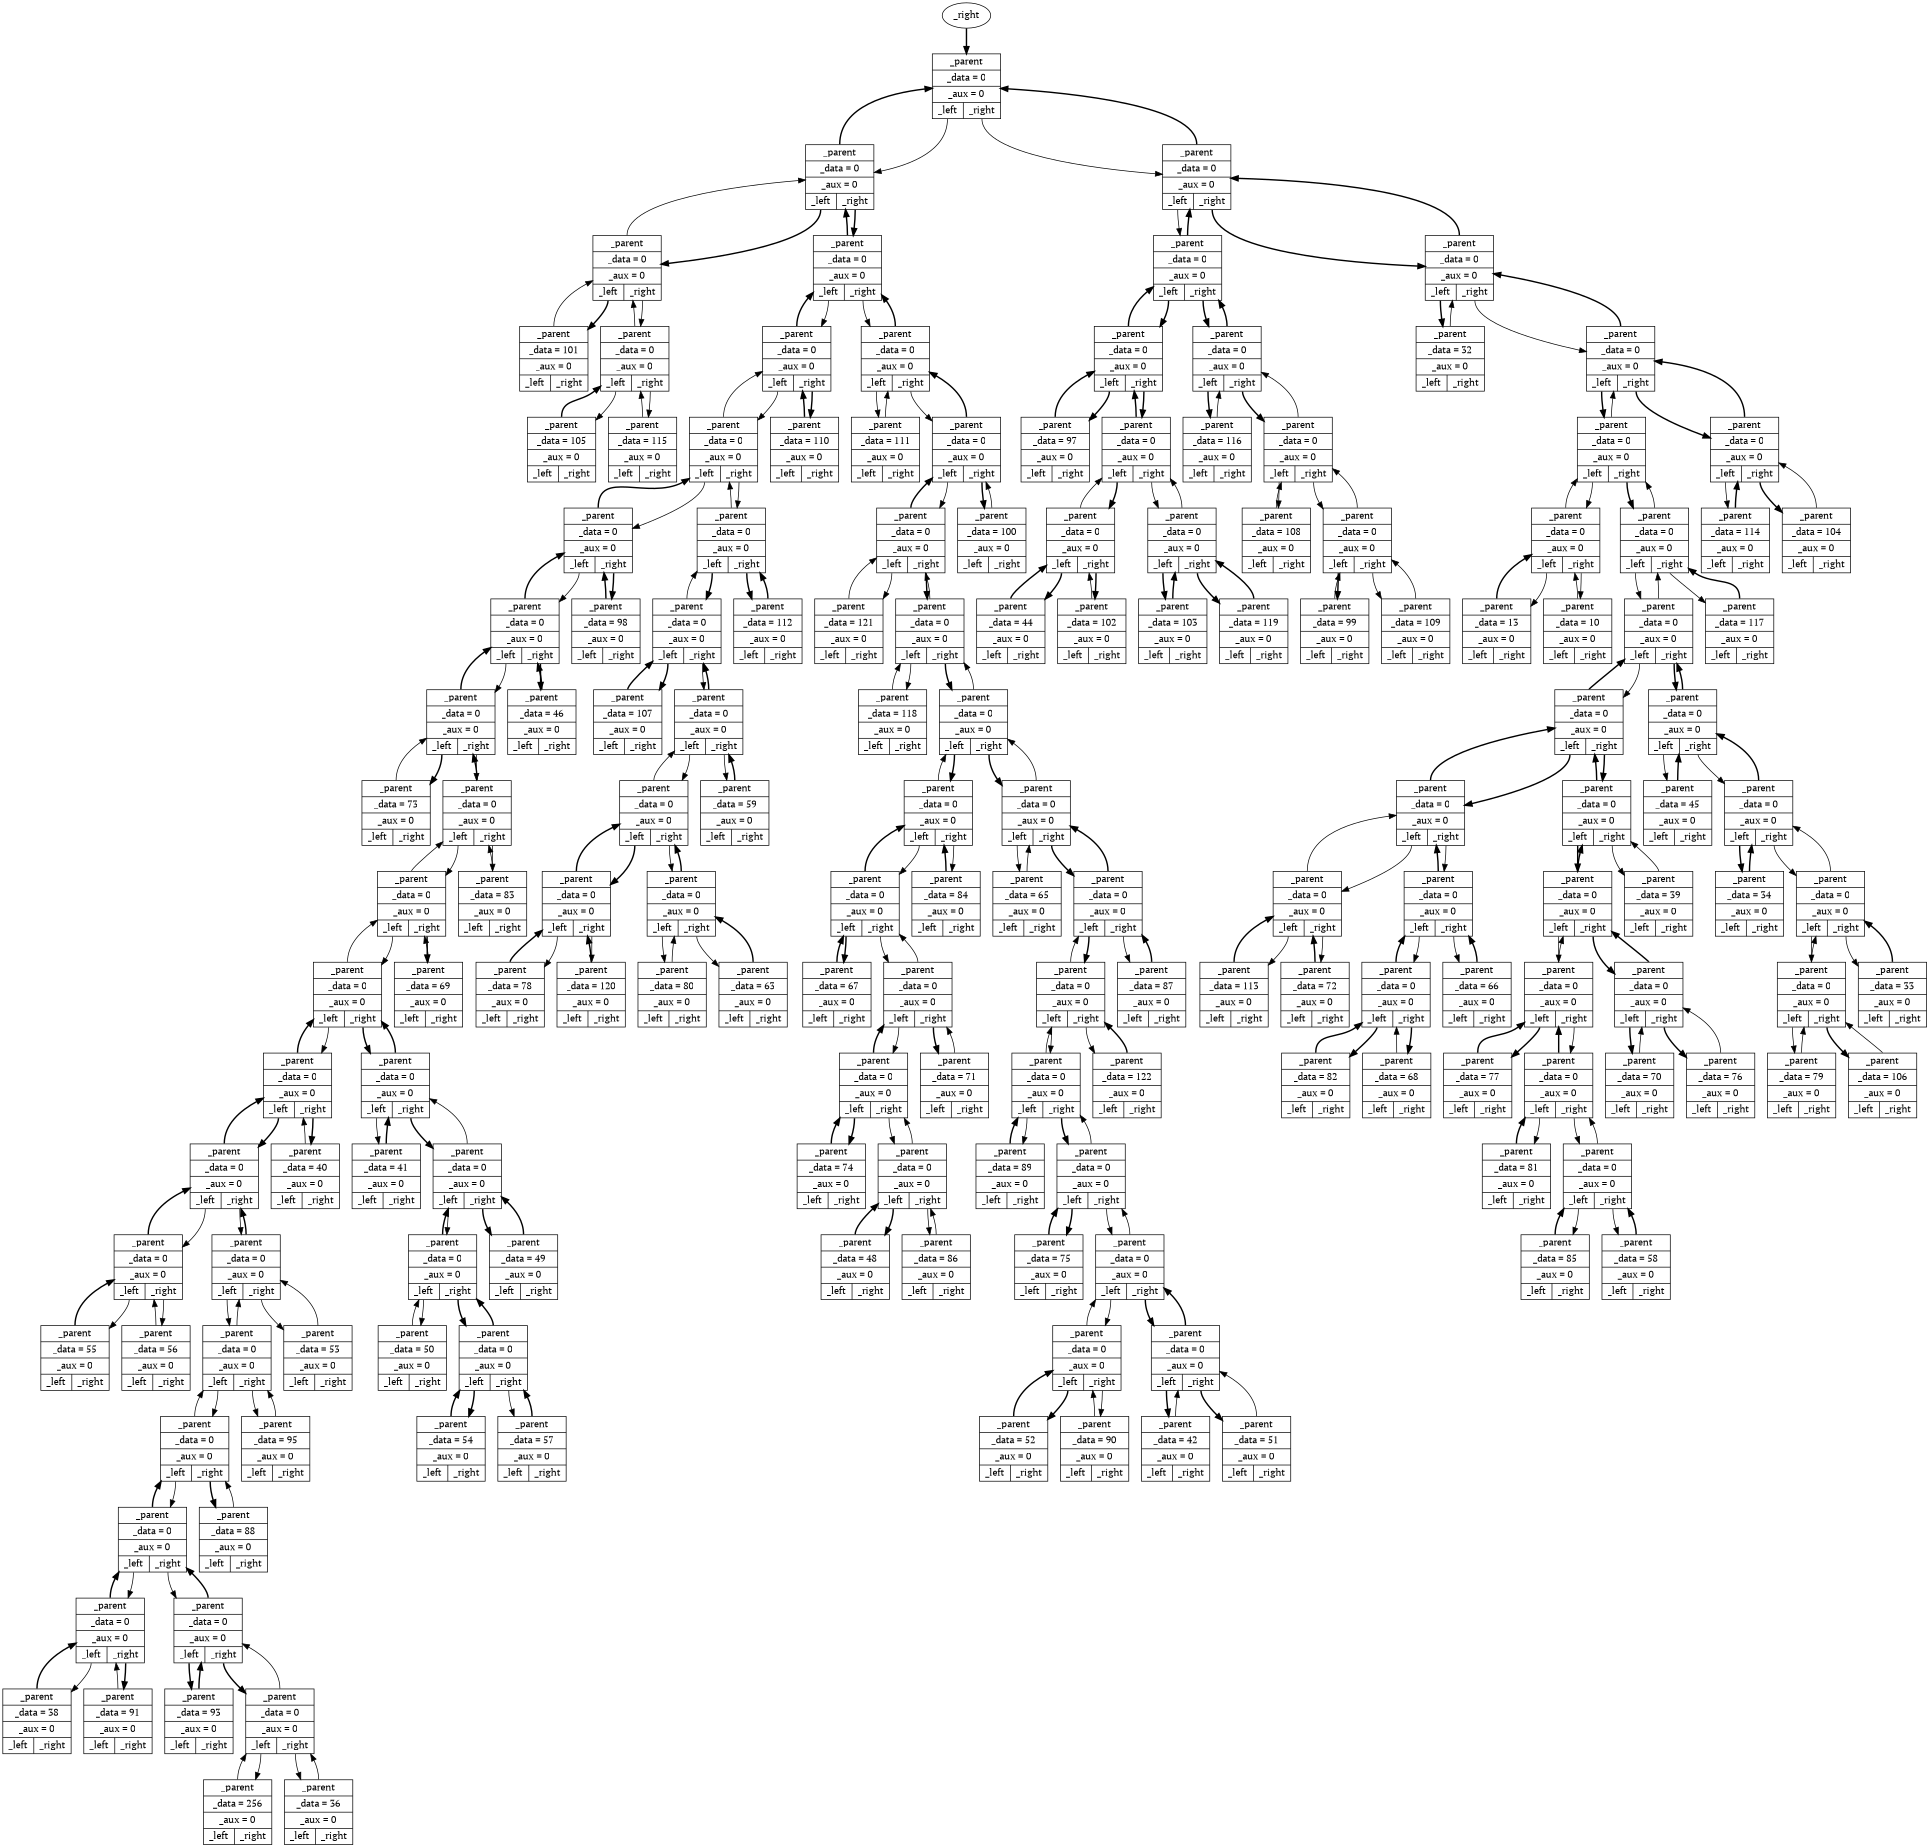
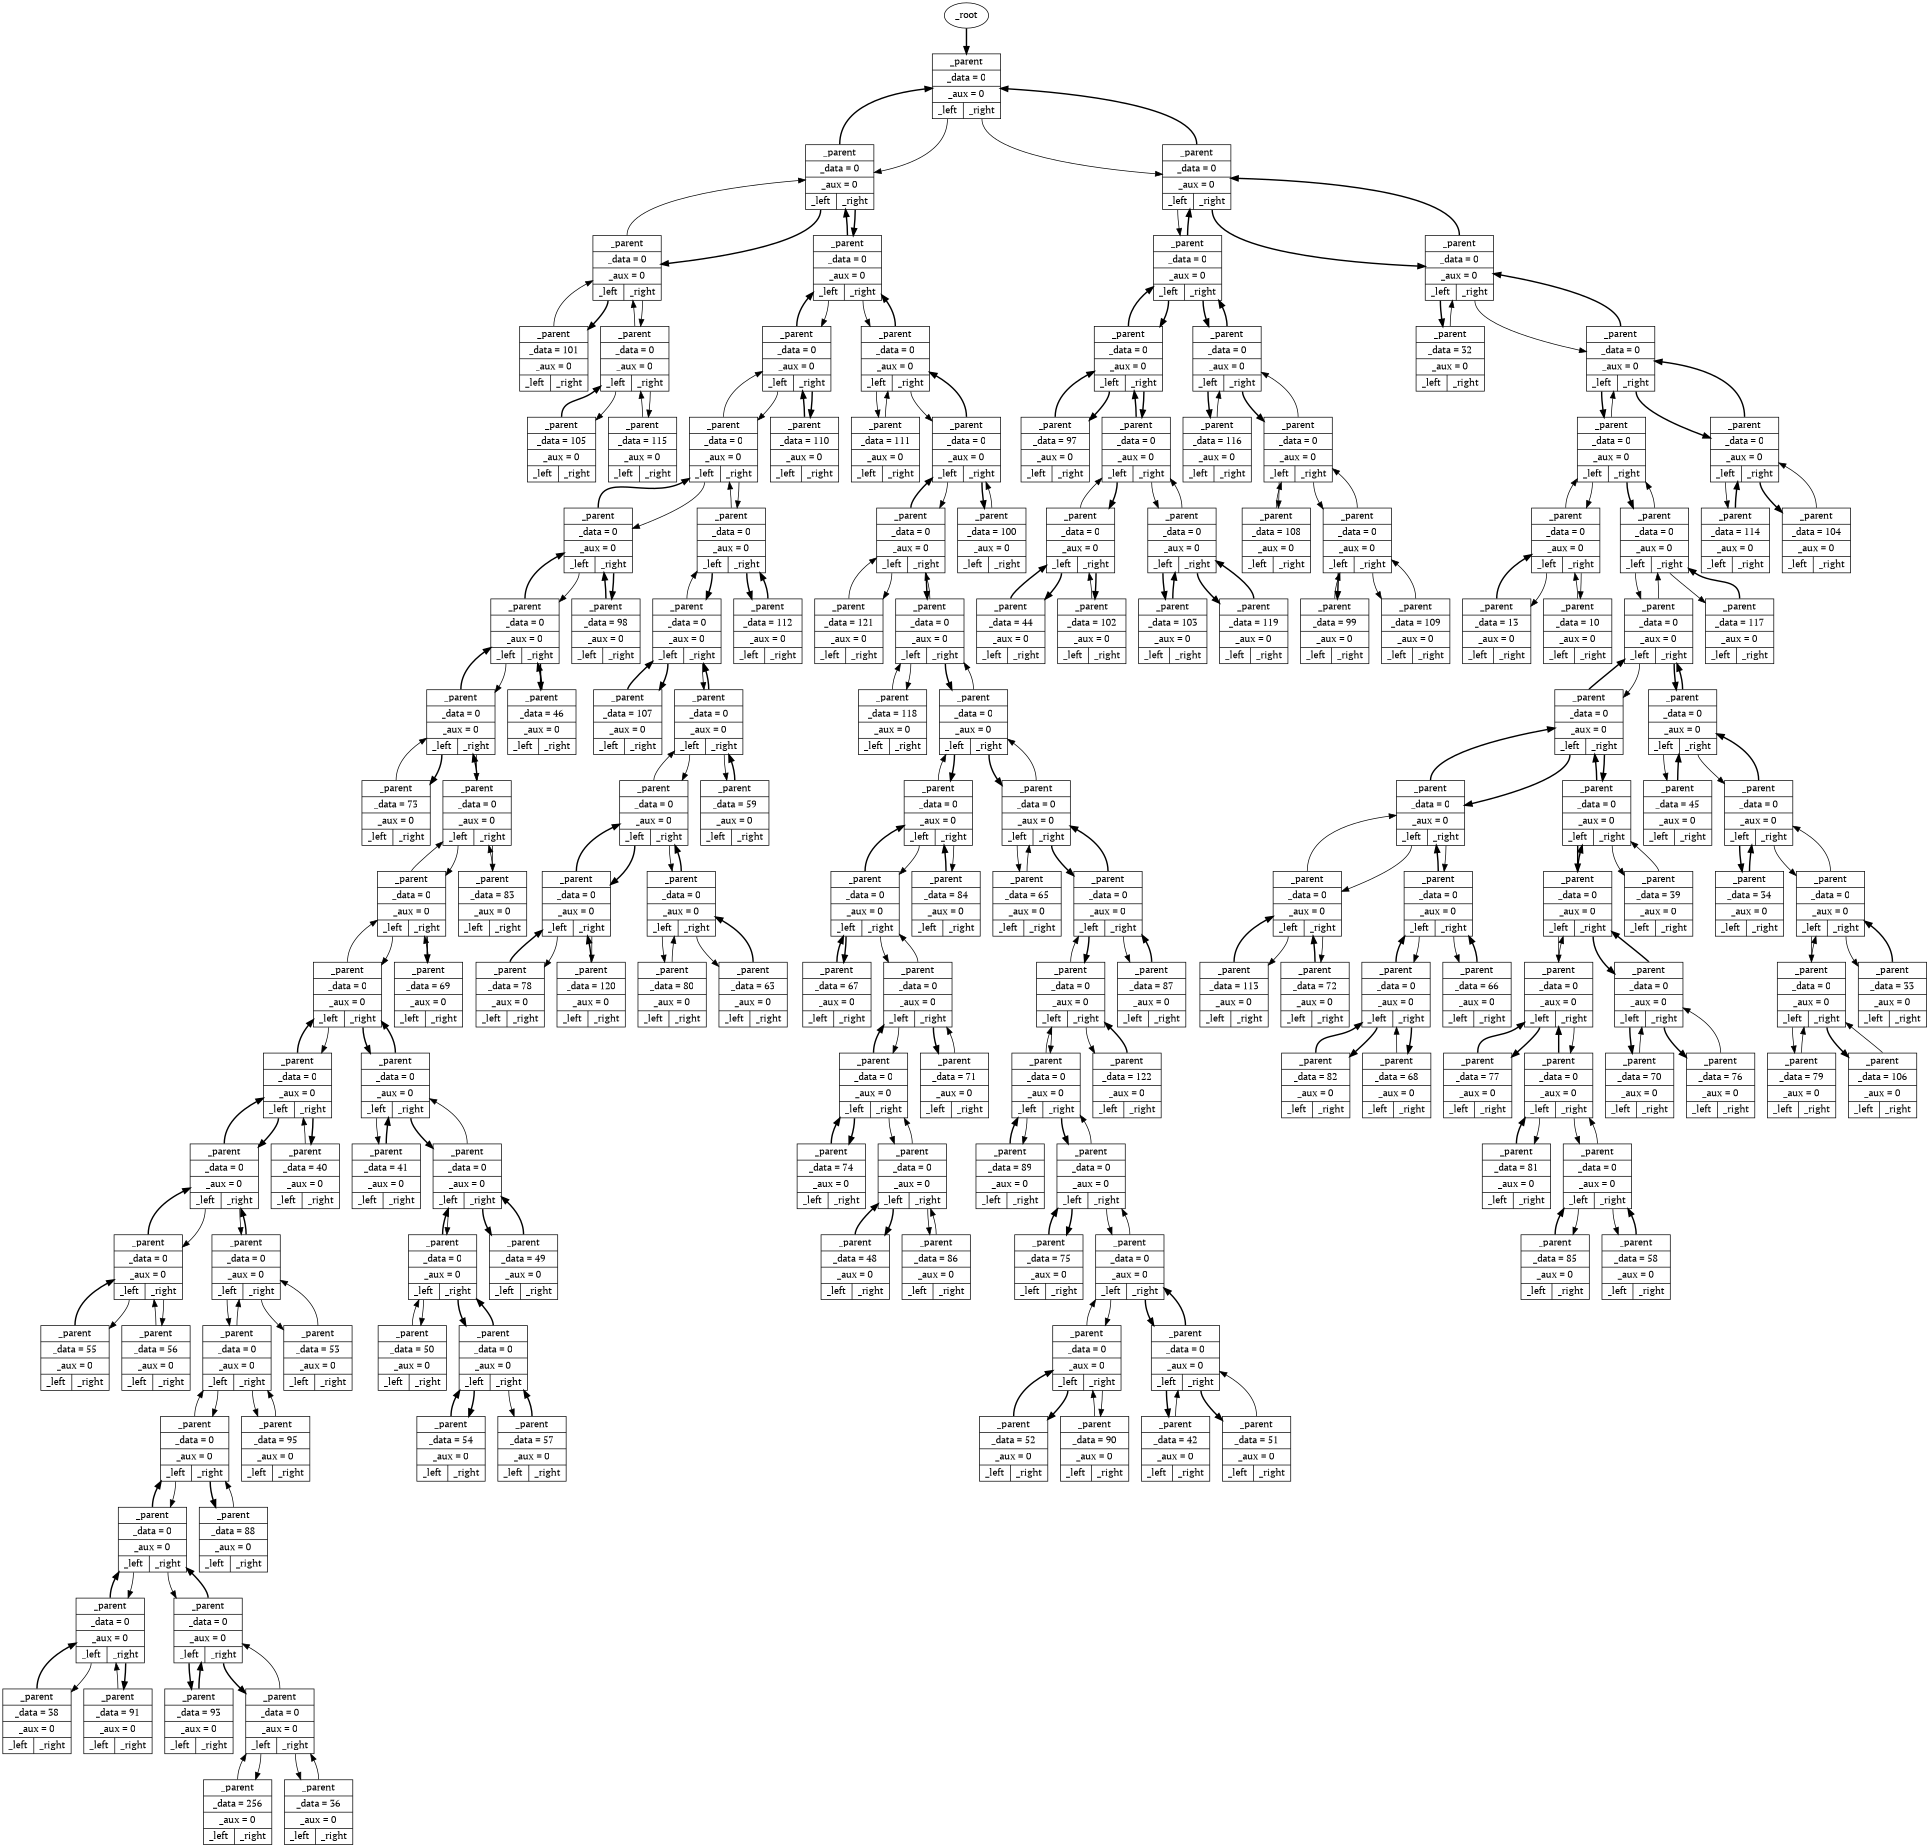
(966, 15) -> (966, 15)
